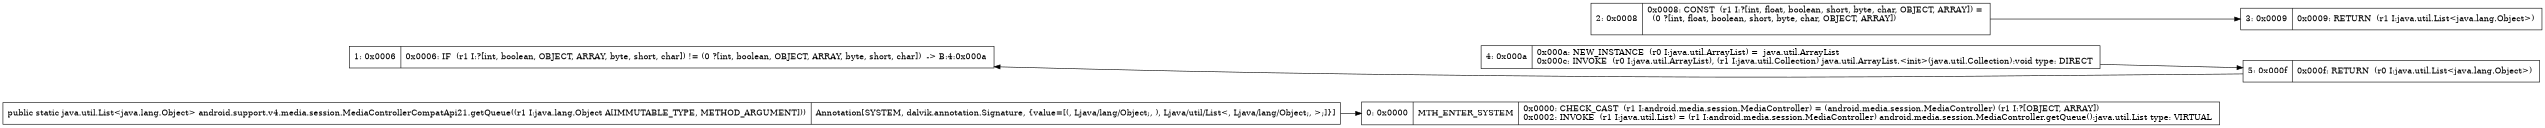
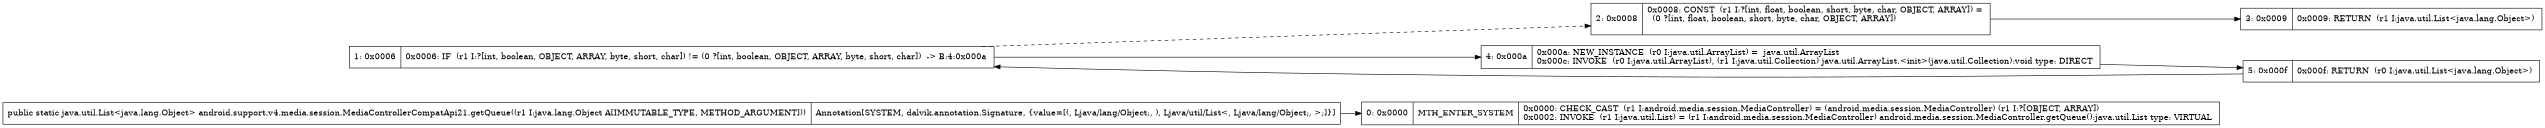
none -> (1283, 36)
none -> (1235, 57)
